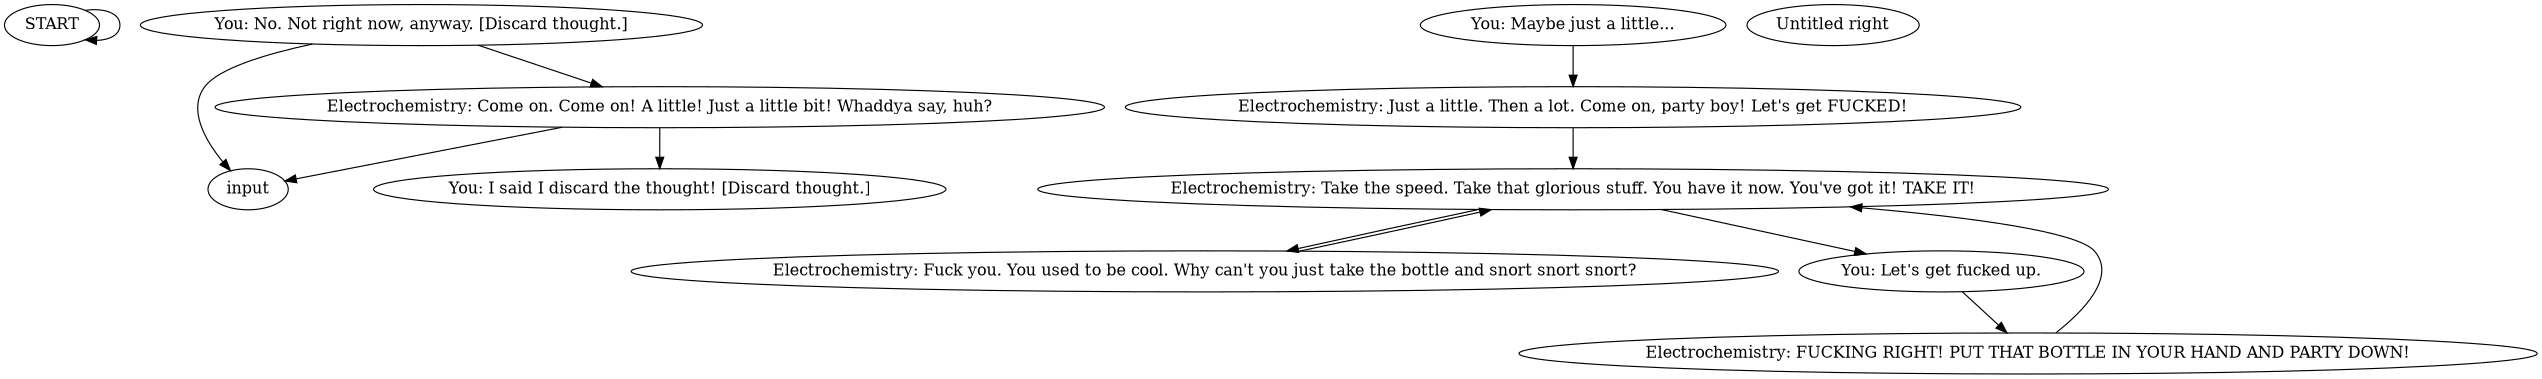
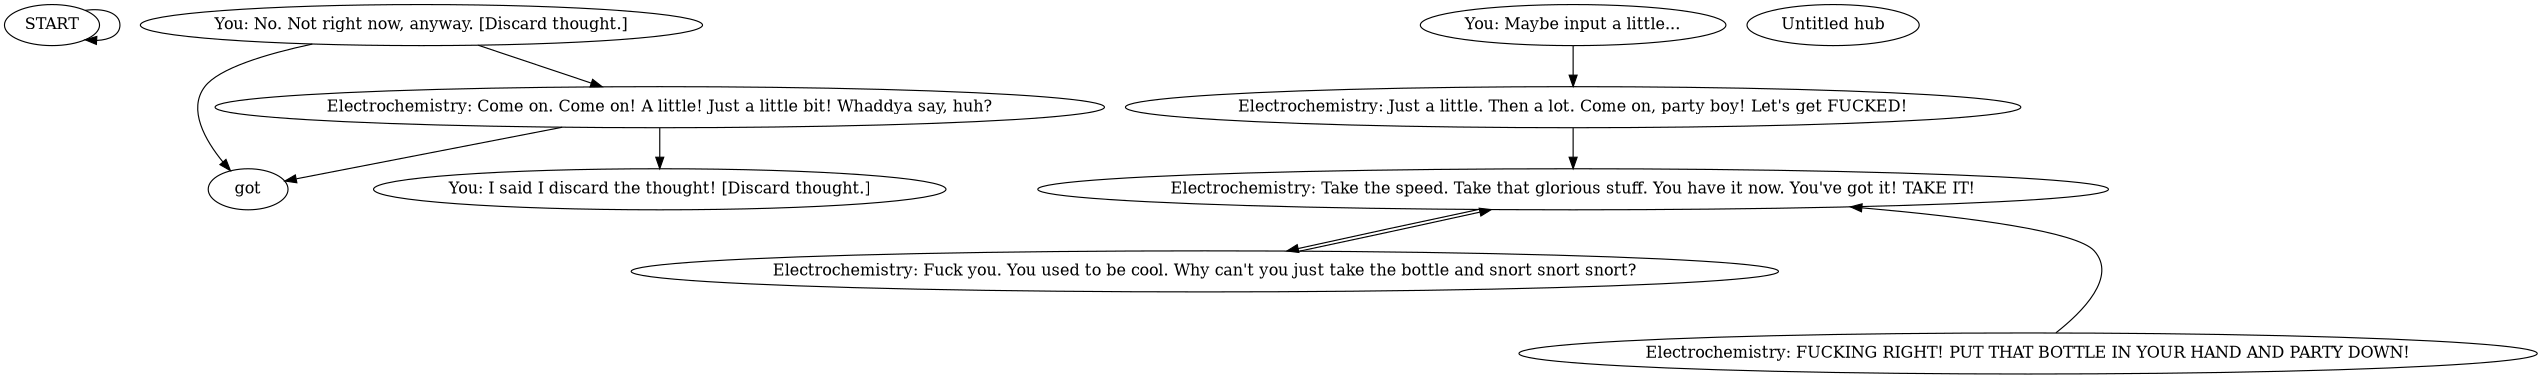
(1573, 25) -> (1573, 25)
(1833, 25) -> (1833, 25)
(248, 189) -> (248, 189)
(1941, 271) -> none
